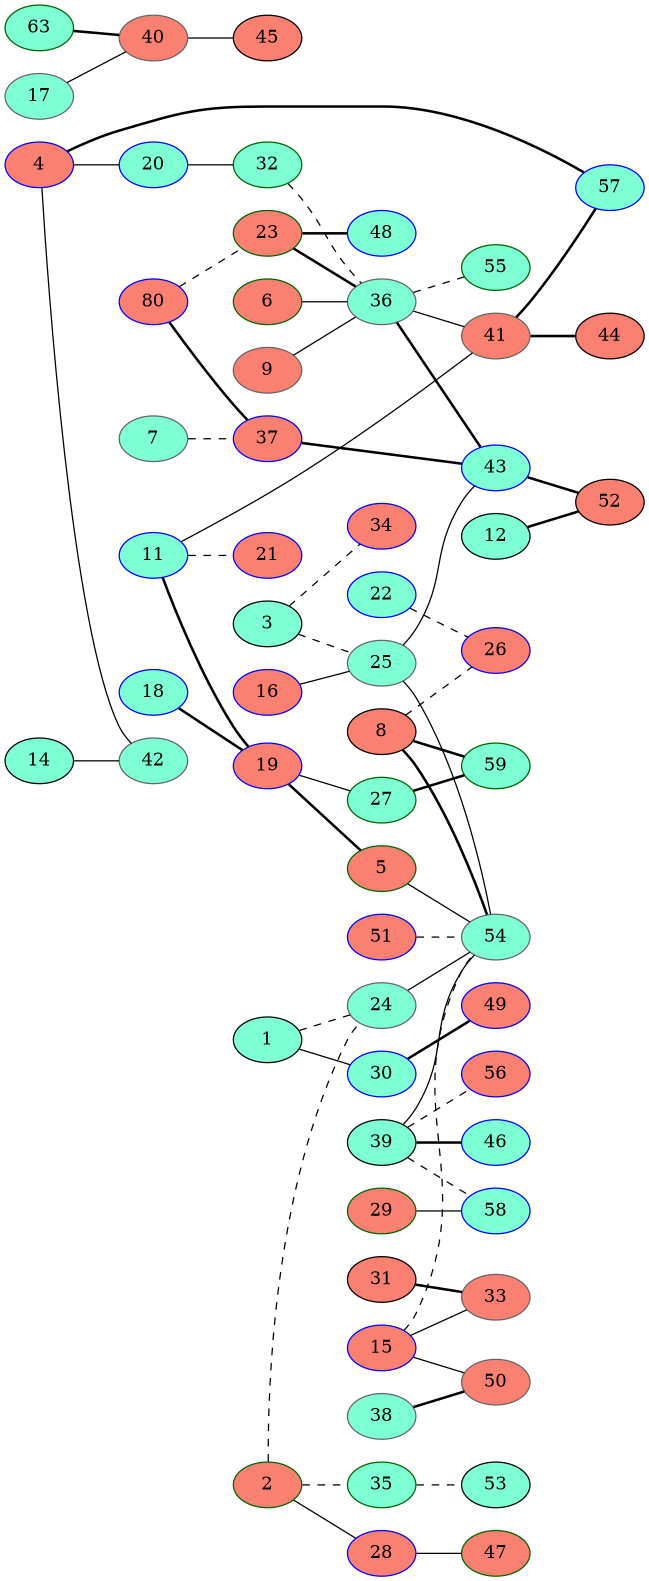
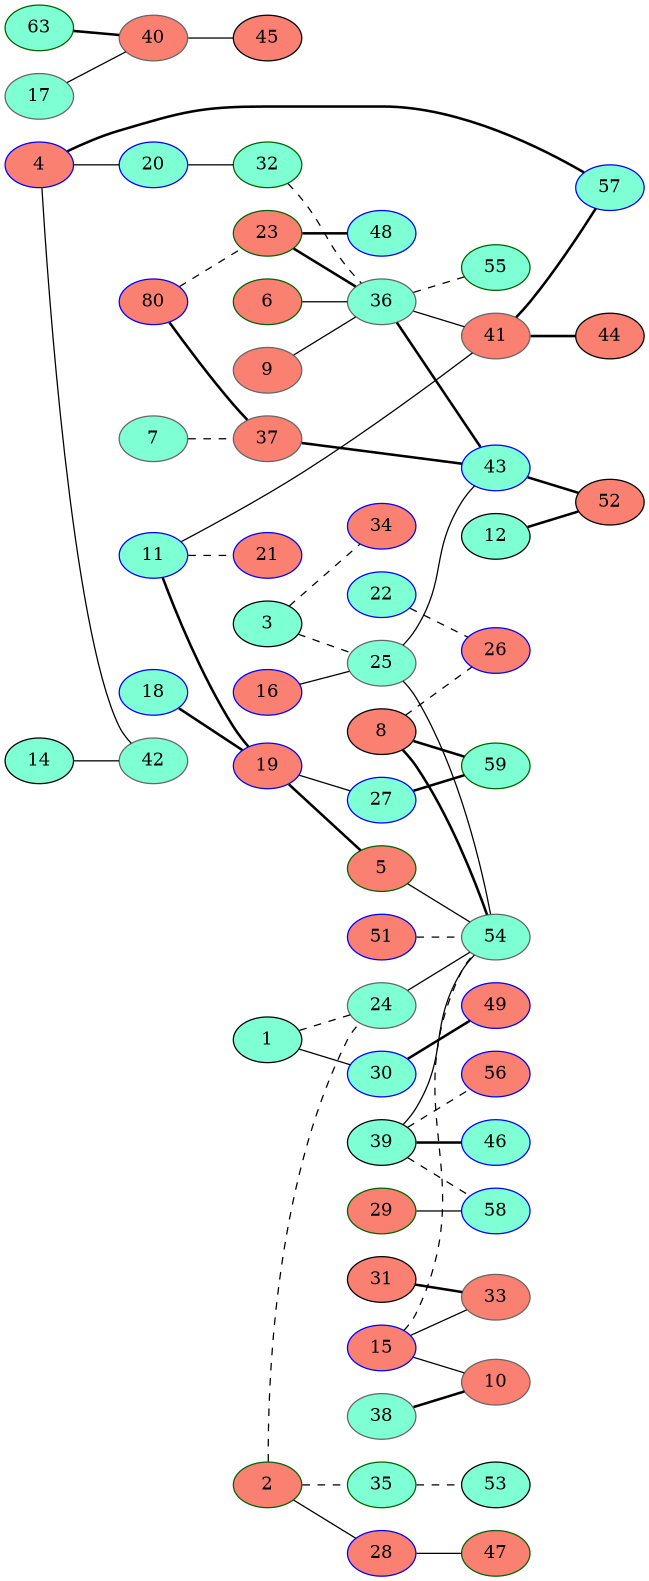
(268, 439) -> (268, 439)
(382, 800) -> (382, 800)
(496, 1382) -> (496, 1382)
